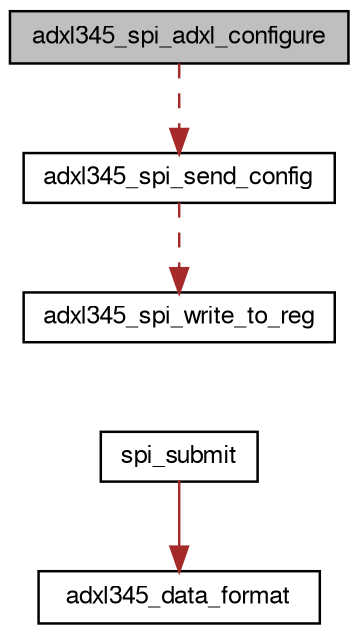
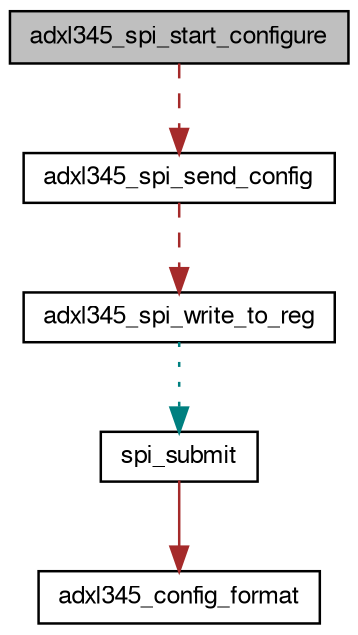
(179, 37) -> (179, 37)
none -> (179, 374)
(179, 597) -> (179, 597)
